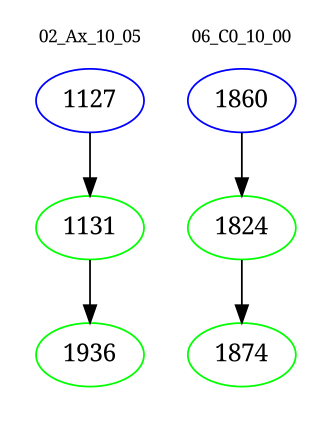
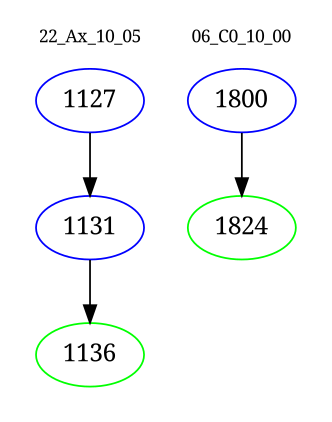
(90, 38) -> (90, 38)
(242, 101) -> (242, 101)
(90, 228) -> (90, 228)
(90, 355) -> (90, 355)
(242, 355) -> none
